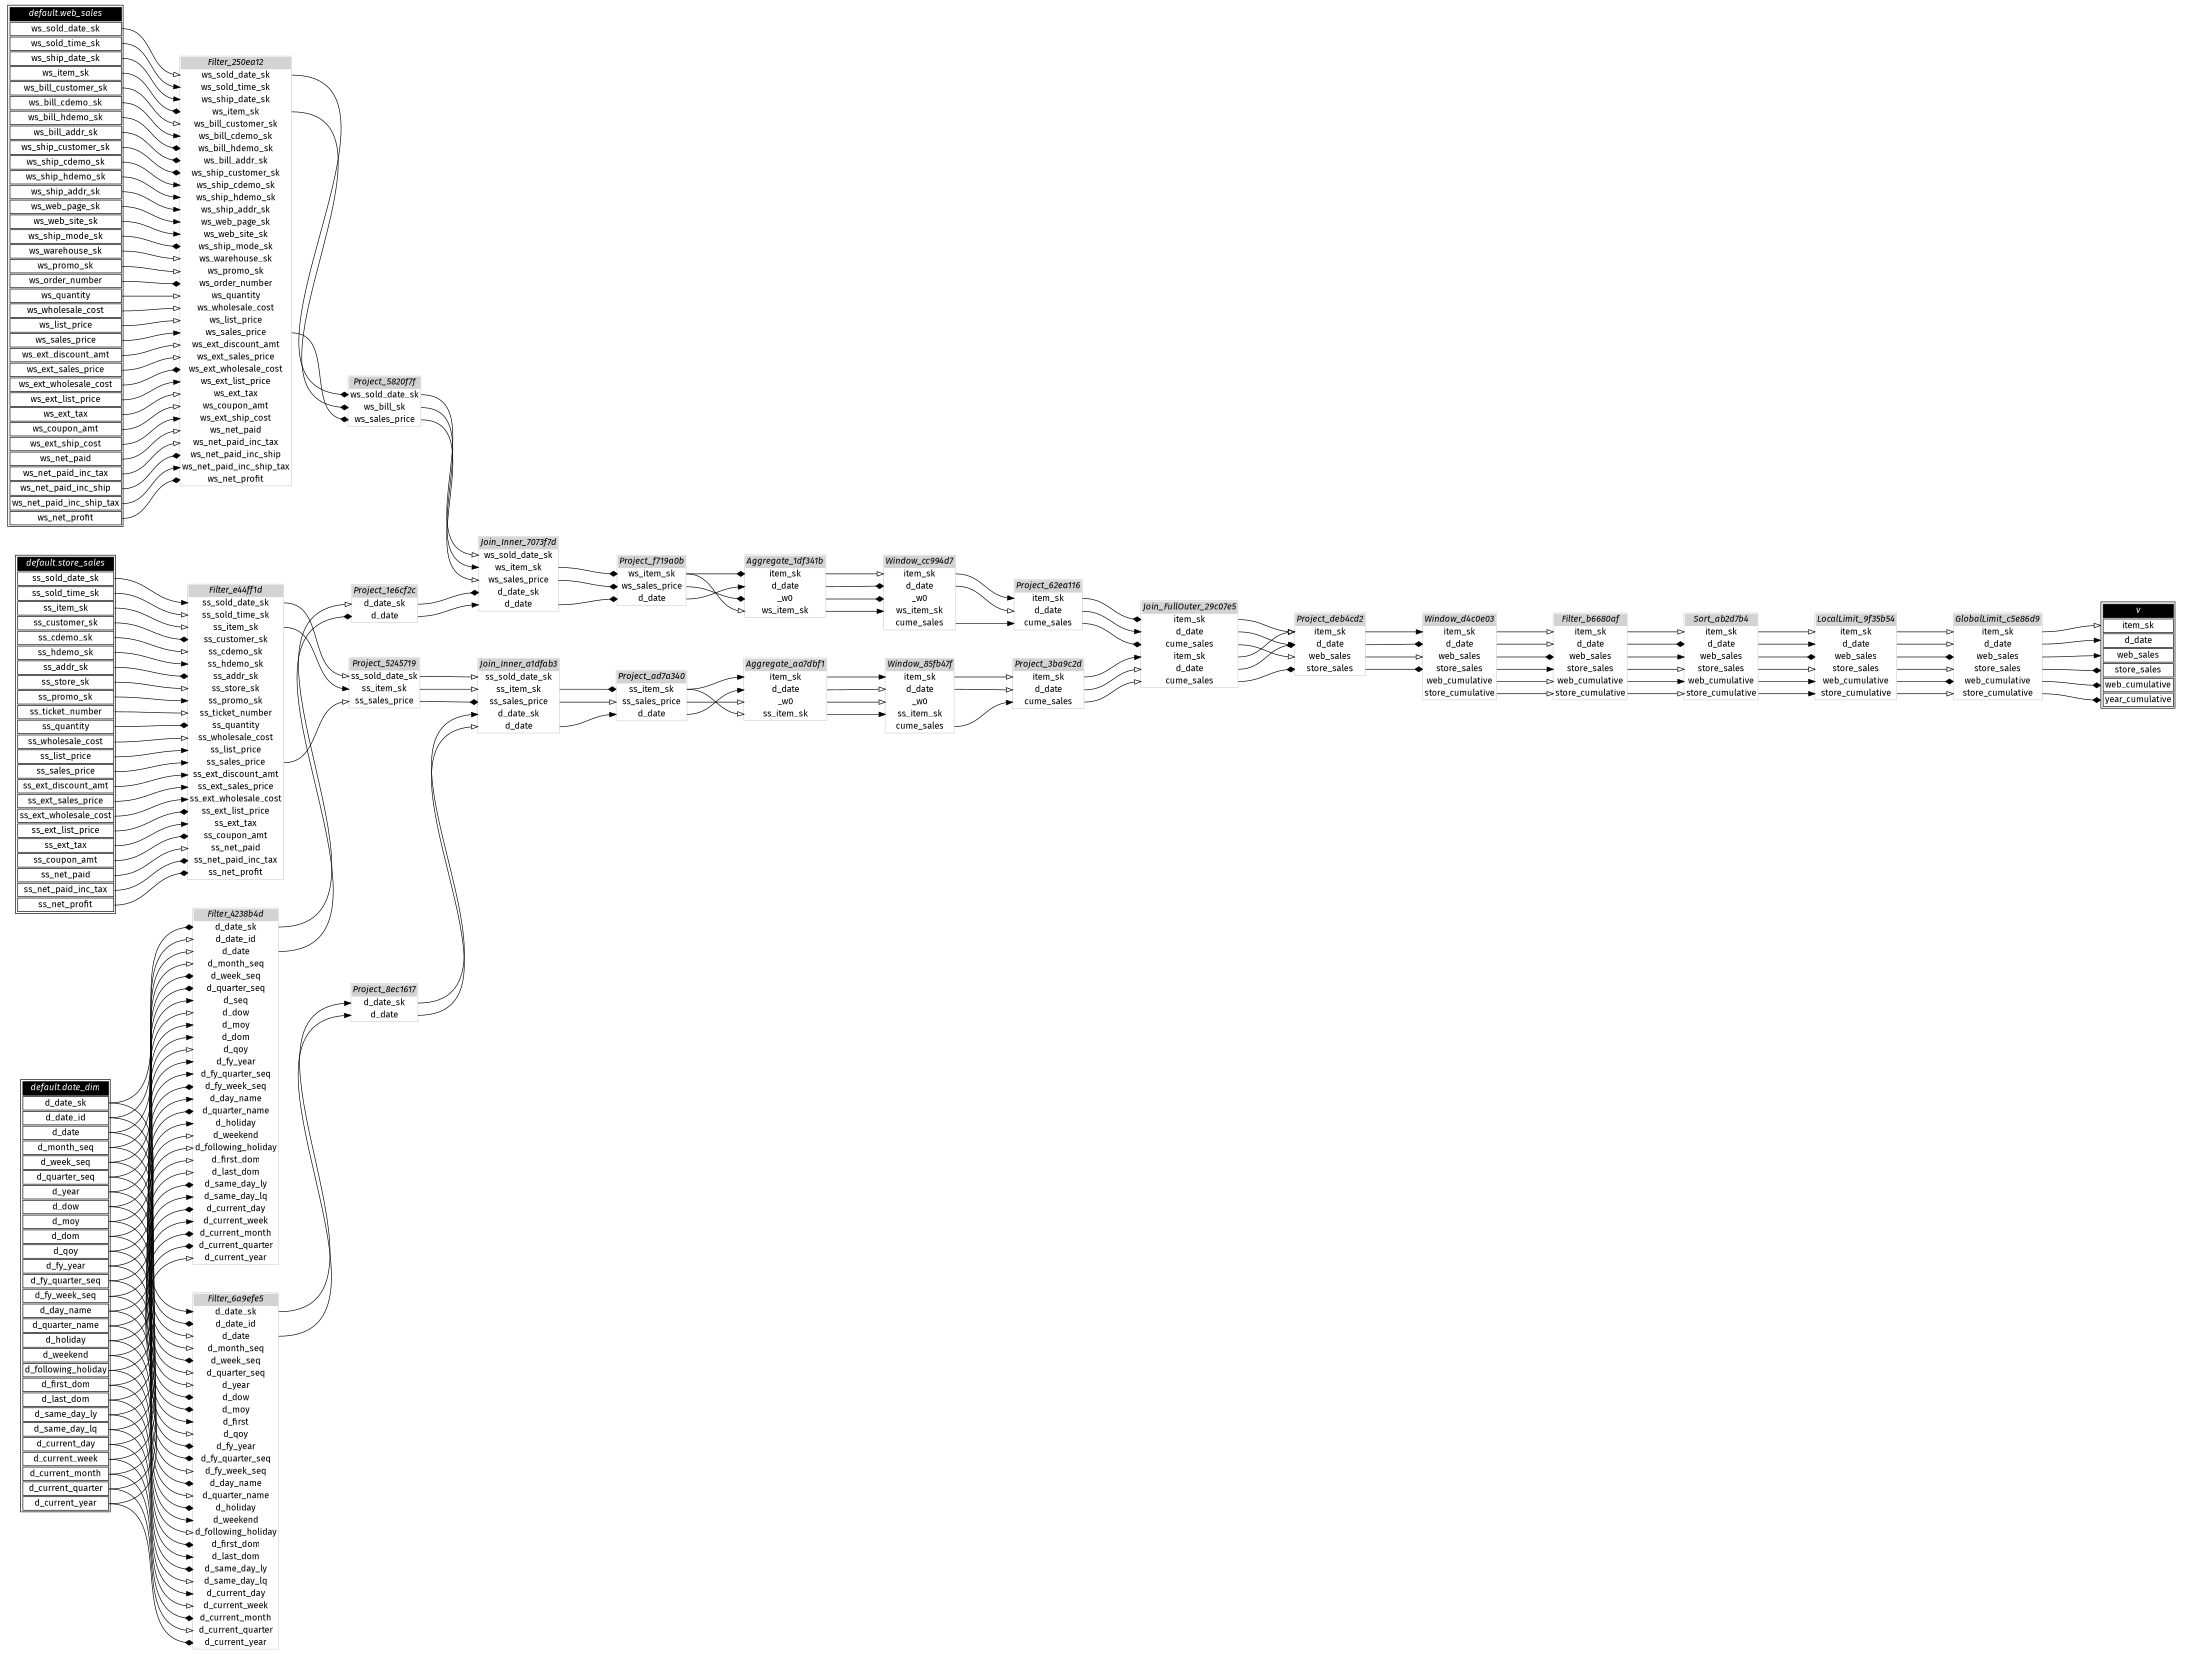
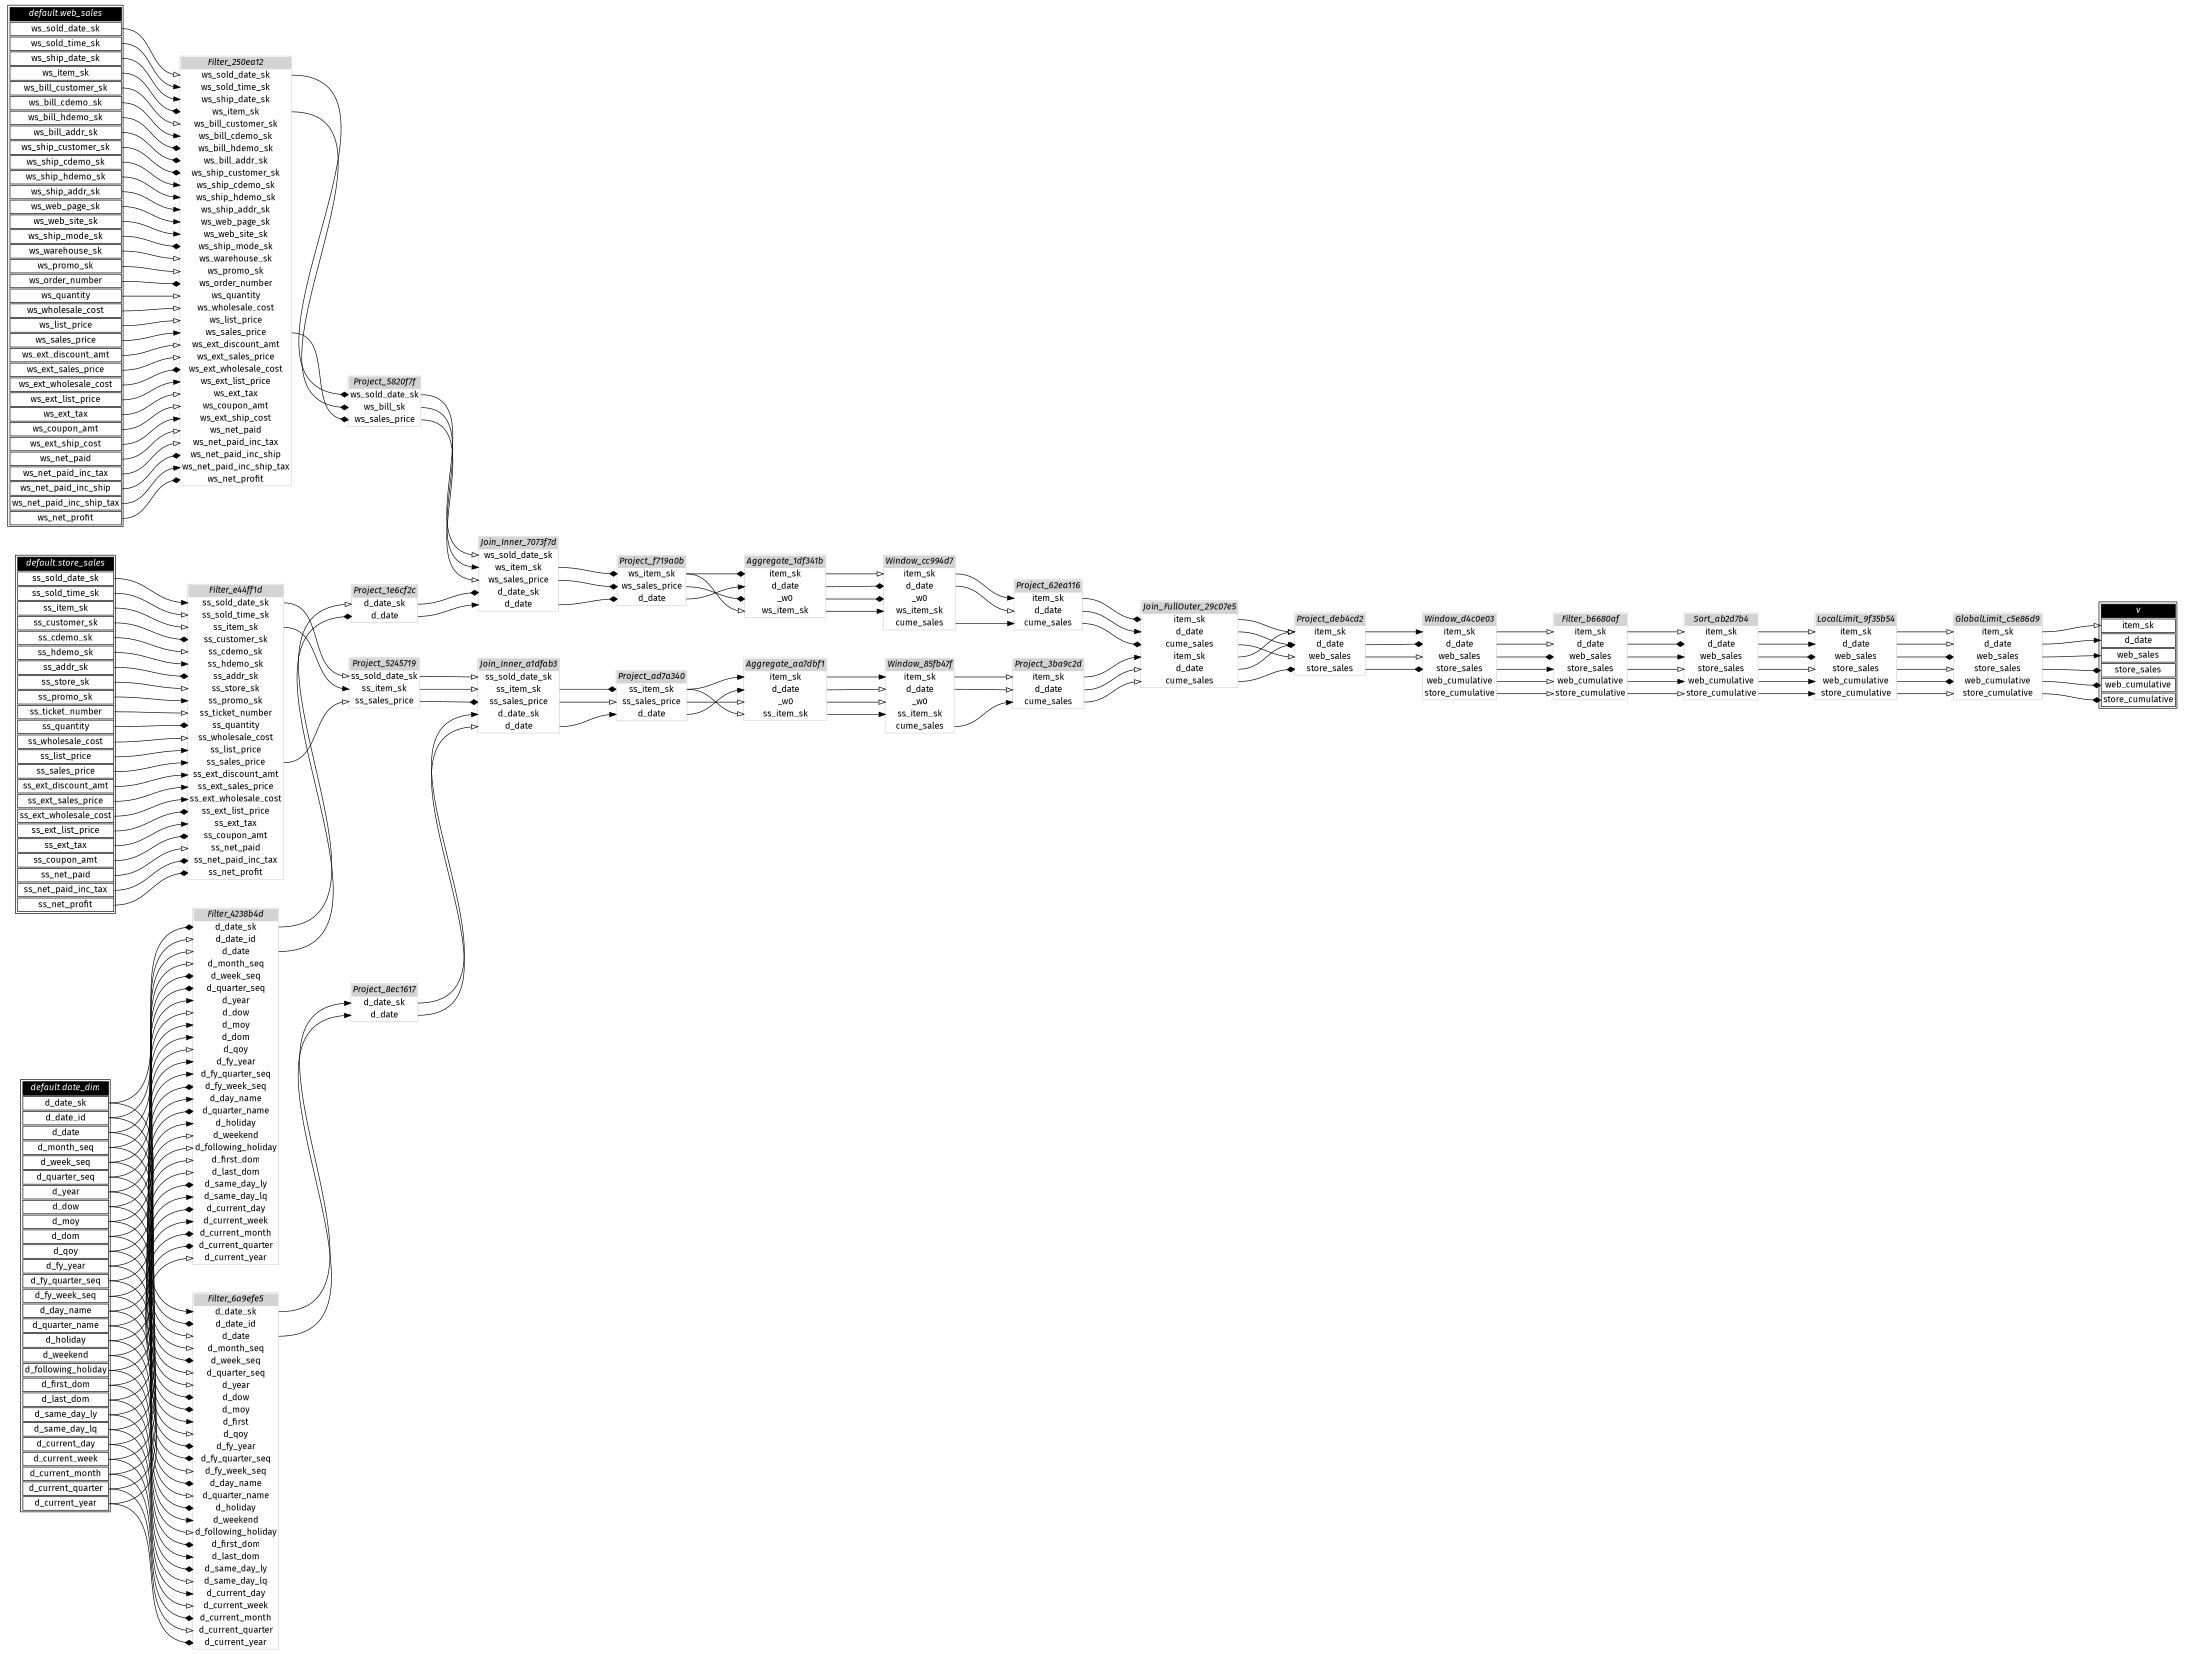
(2138, 700) -> (2138, 700)
(236, 1000) -> (236, 1000)
